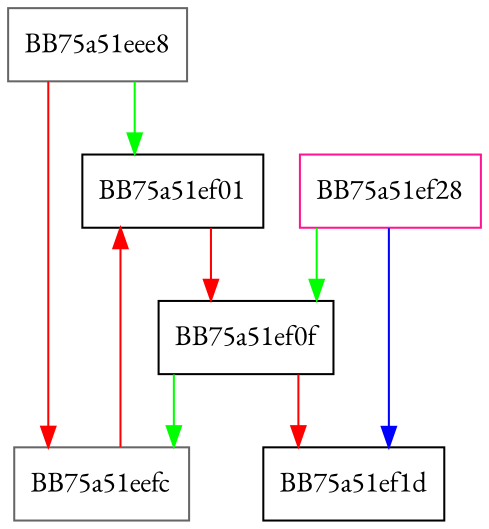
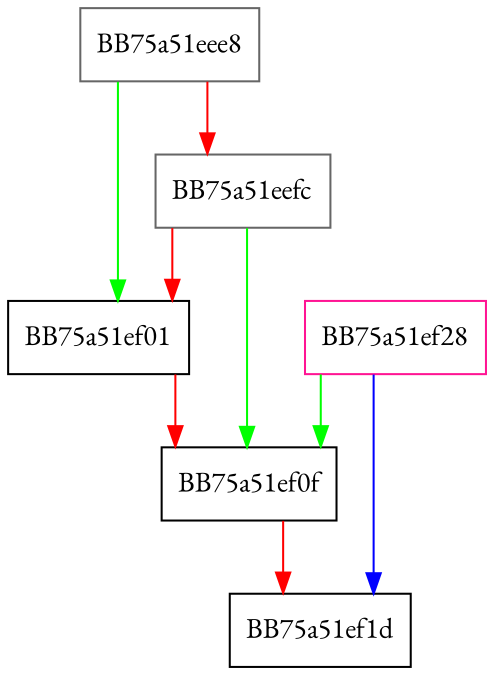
(174, 400) -> (247, 328)
